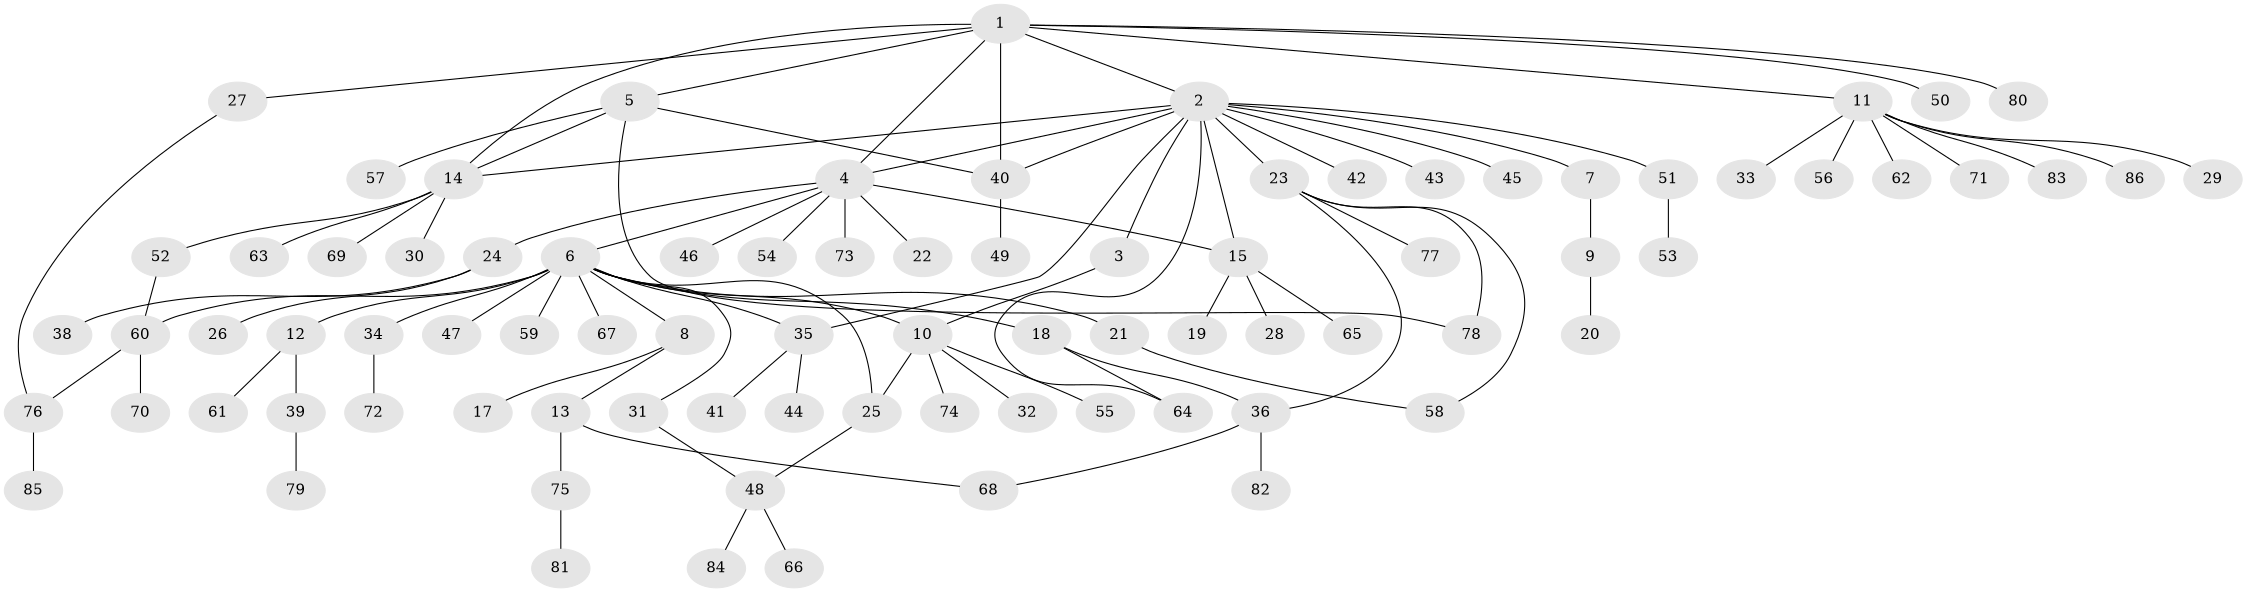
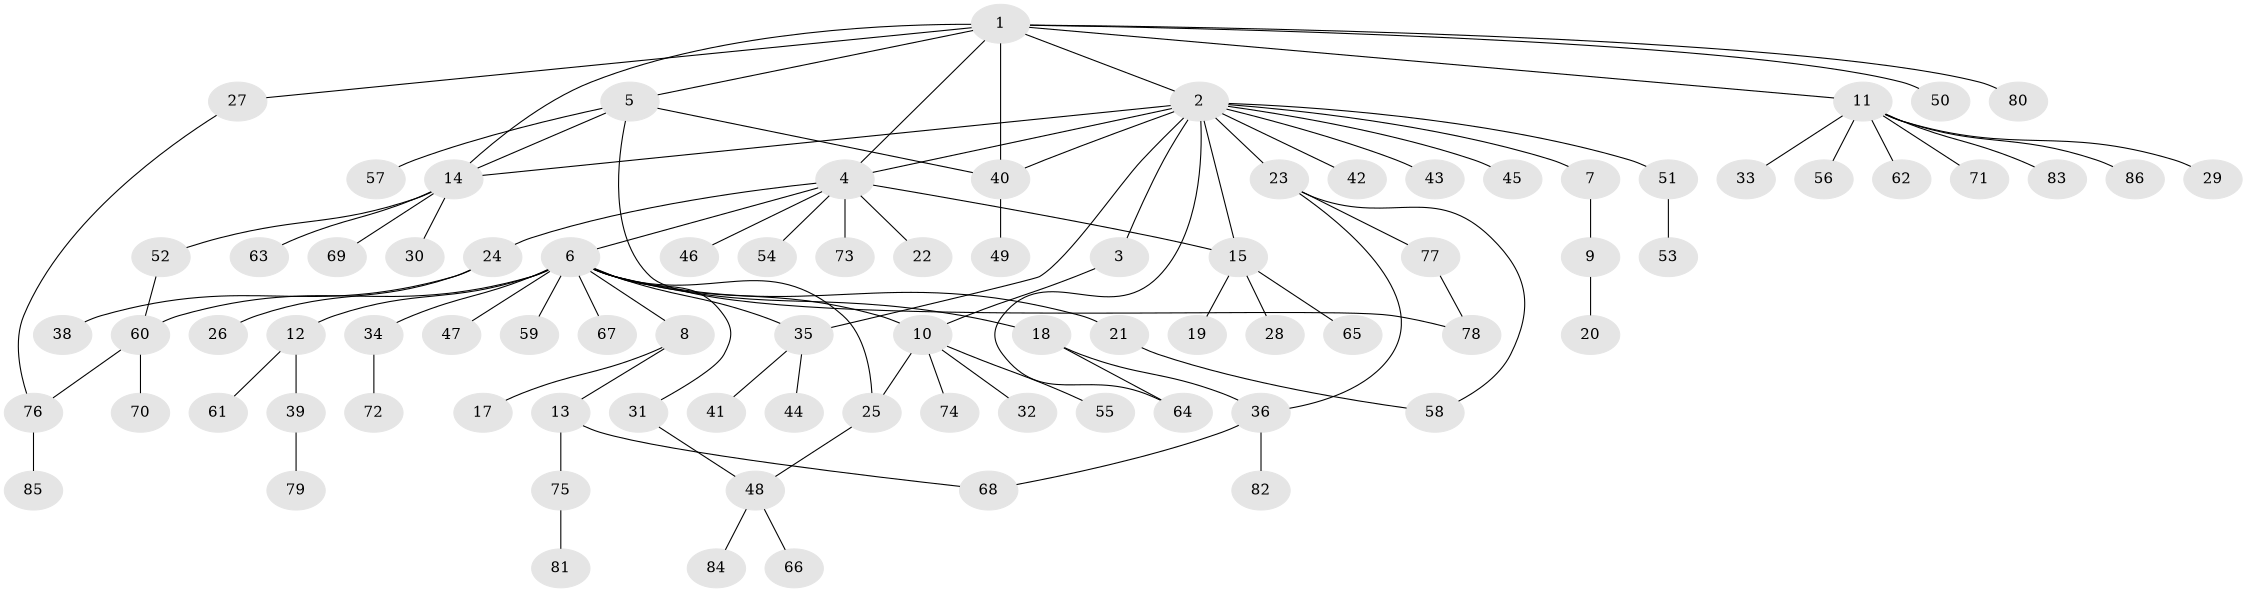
(1447, 218) -> (1451, 296)
